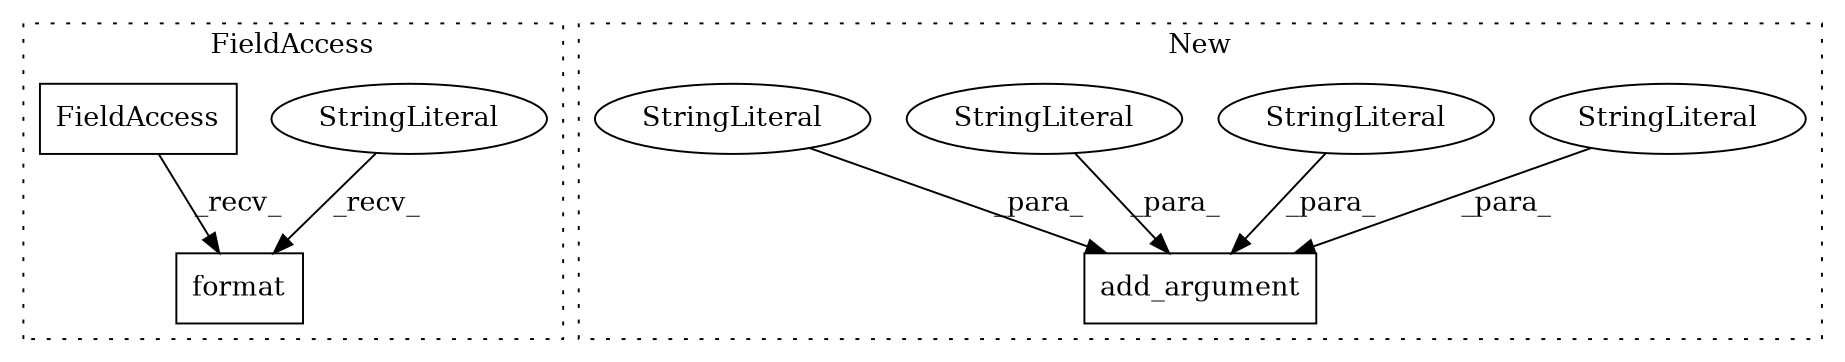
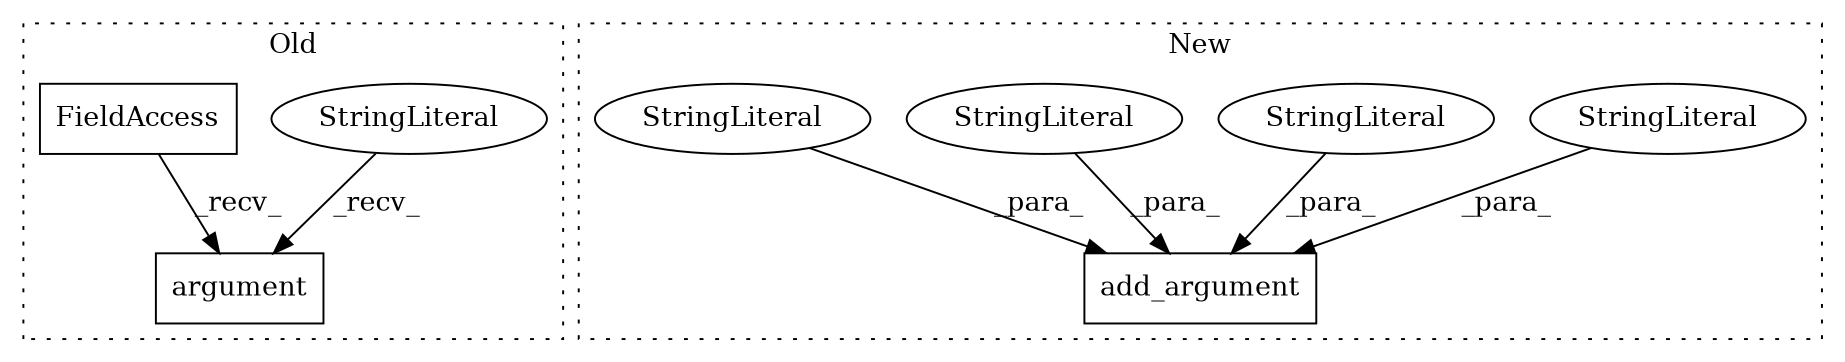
(293, 46) -> (293, 46)
(240, 288) -> (240, 288)
